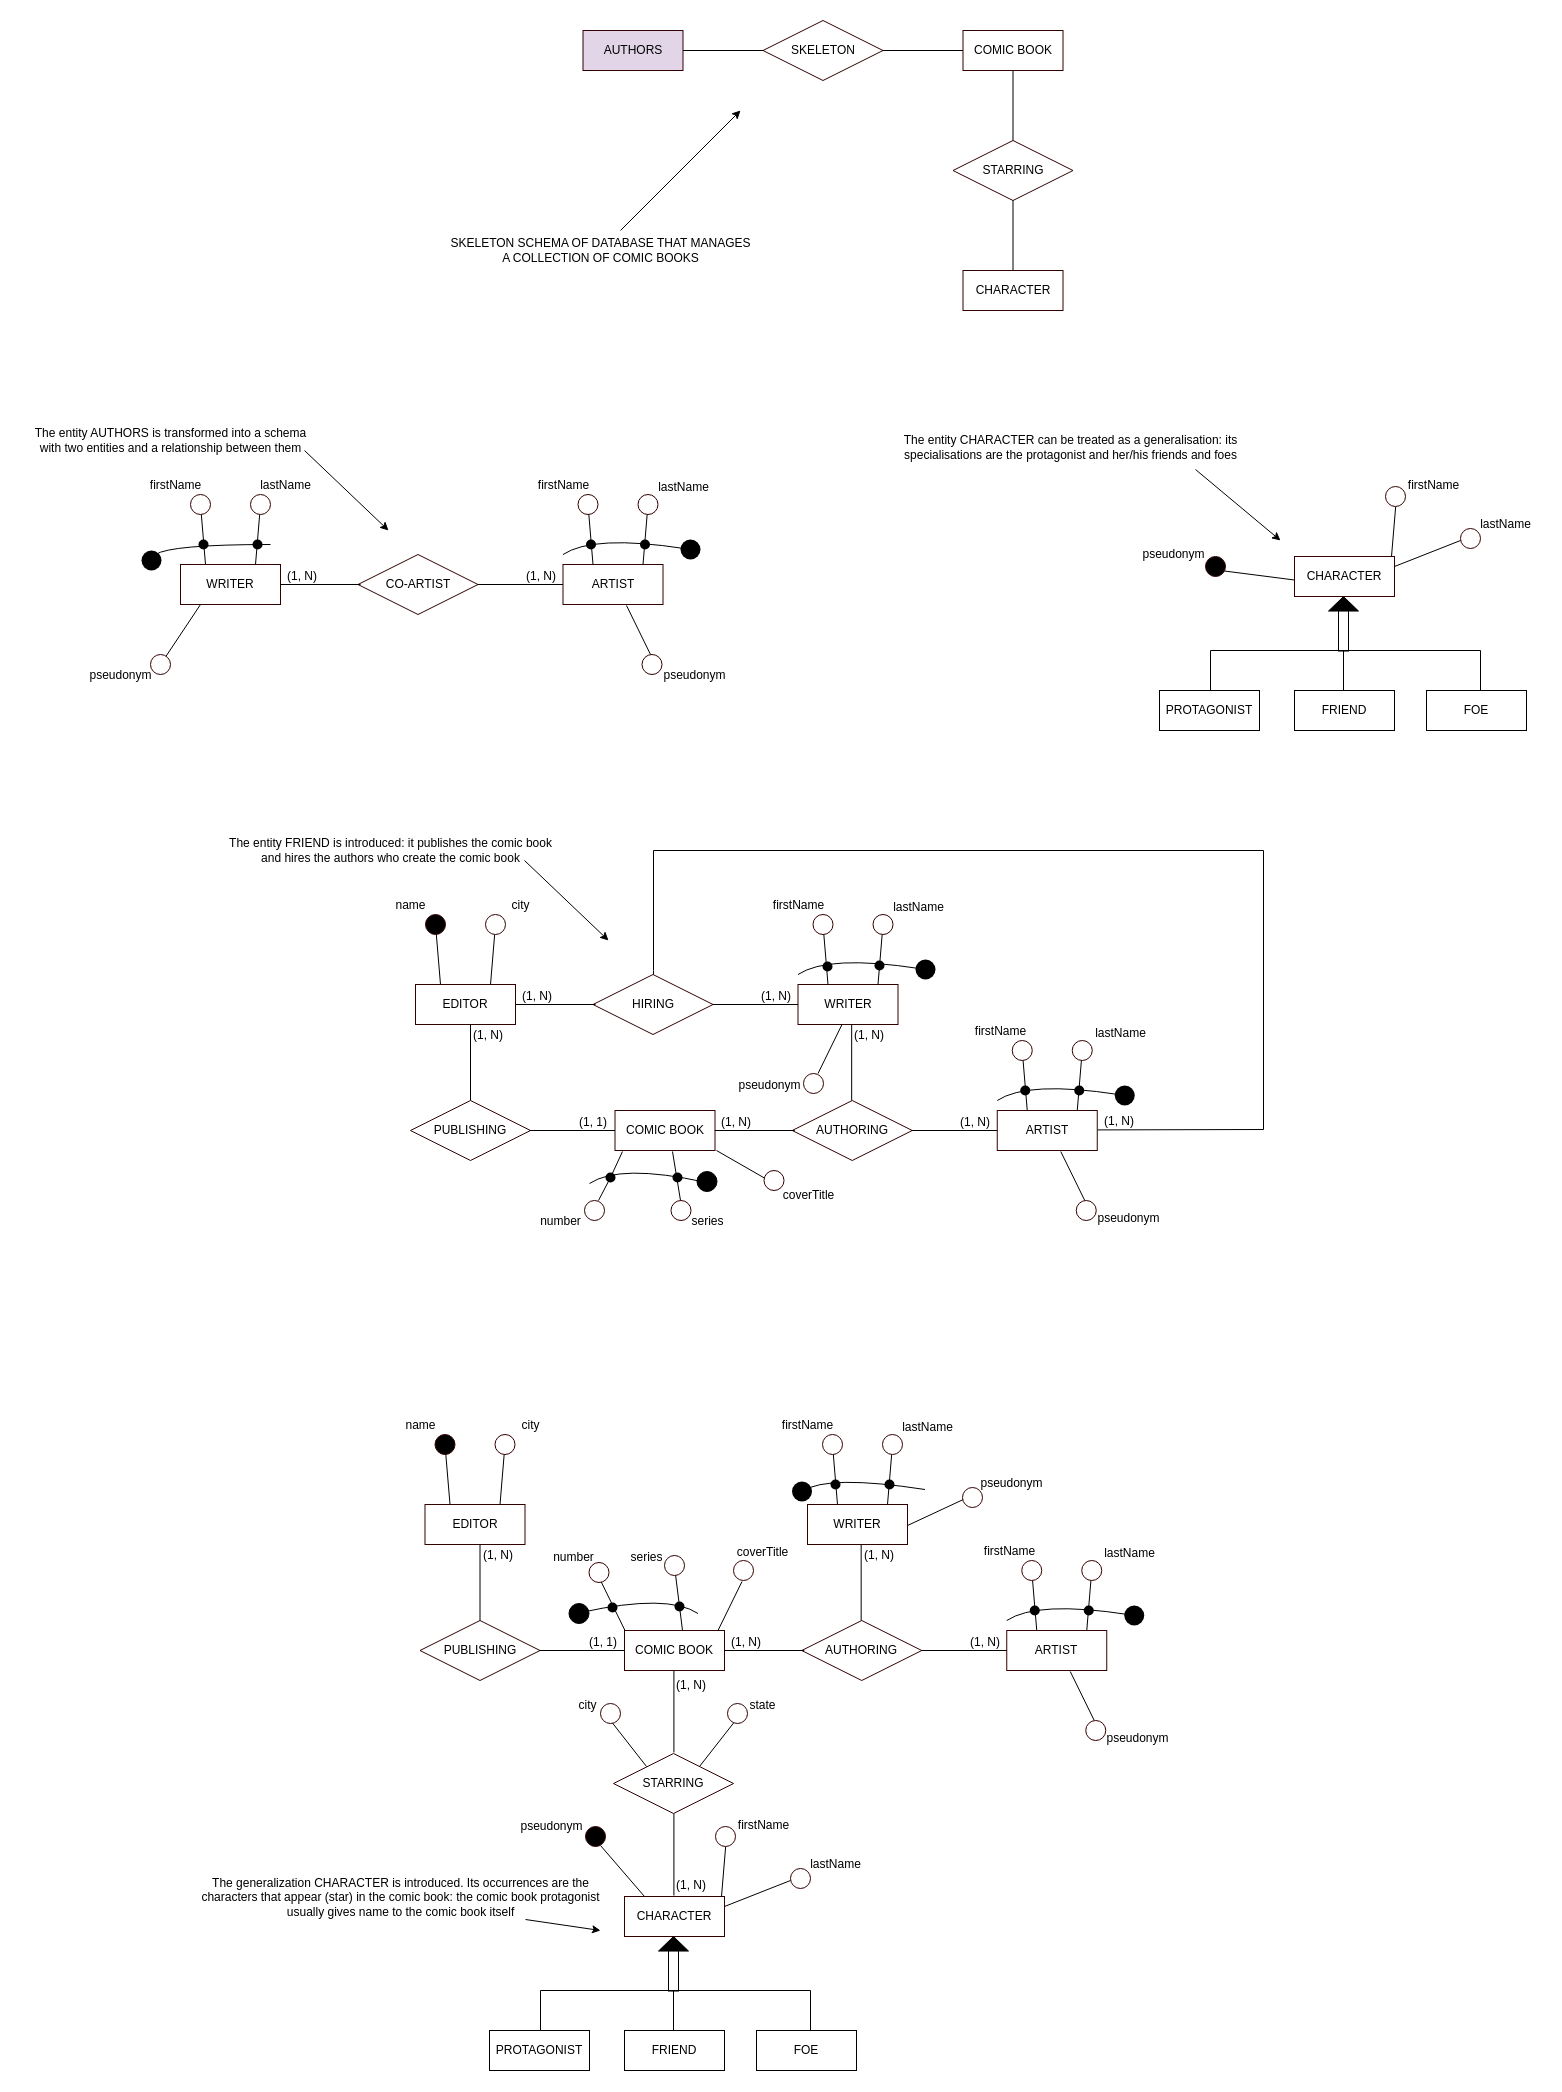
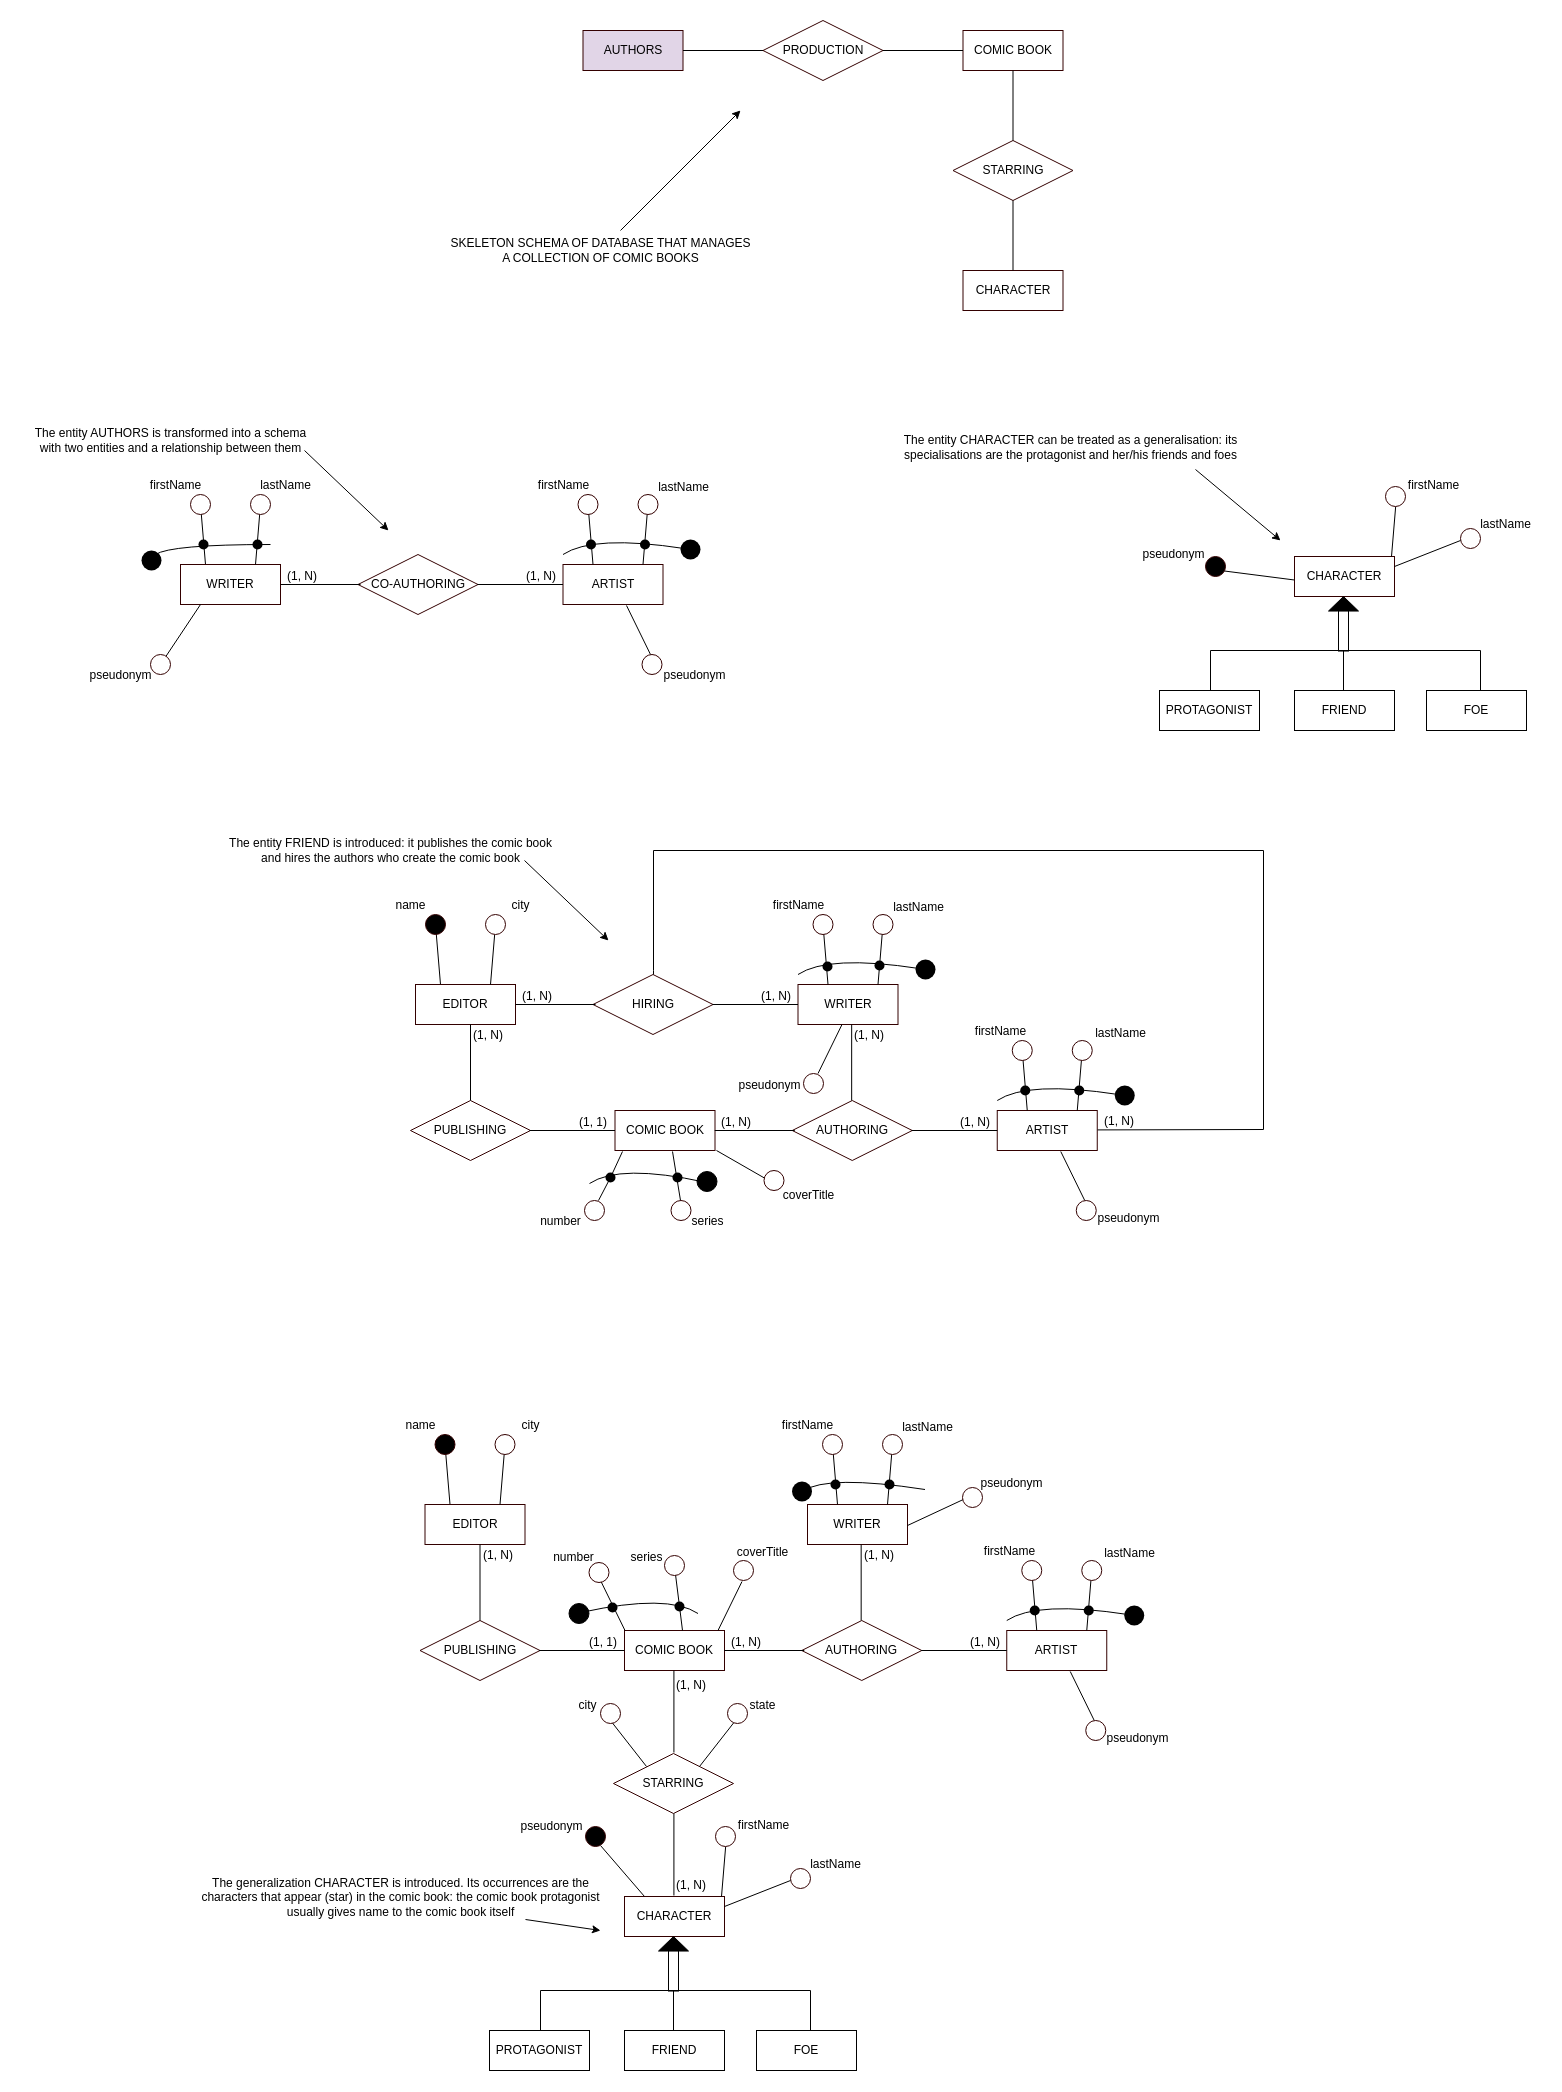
(824, 51) -> (824, 51)
(419, 585) -> (419, 585)
